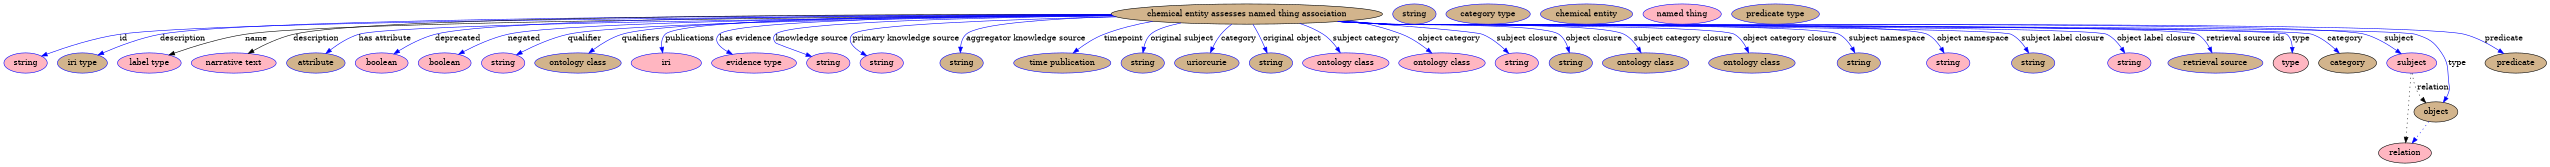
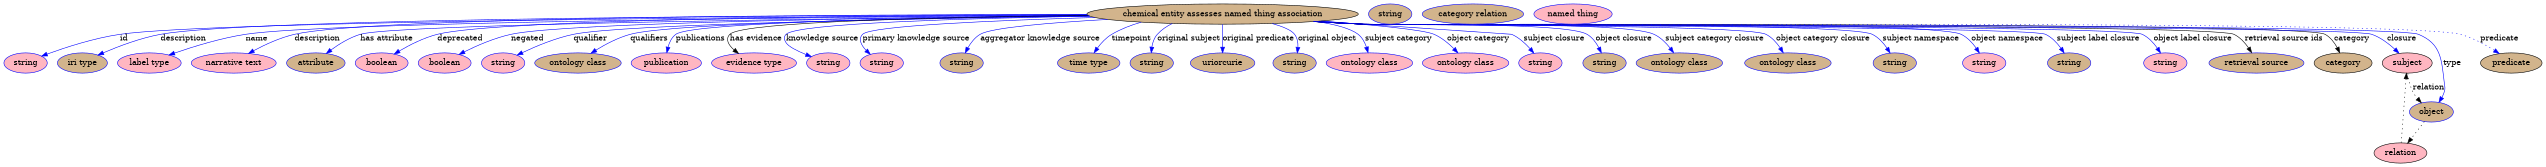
(1488, 14) -> (1473, 14)
(1587, 14) -> none
(1776, 14) -> none
(680, 17) -> (668, 17)
(904, 19) -> (899, 19)
(642, 20) -> (630, 20)
(1920, 24) -> (1906, 24)
(1777, 25) -> (1784, 26)
(1839, 26) -> (1829, 25)
(1239, 39) -> (1258, 39)
(2399, 39) -> (2402, 39)
(666, 63) -> (666, 63)
(1062, 63) -> (1089, 63)
(2291, 63) -> none
(2412, 63) -> (2407, 63)
(2409, 105) -> (2404, 111)
(2436, 112) -> (2431, 112)
(2422, 130) -> (2418, 130)
